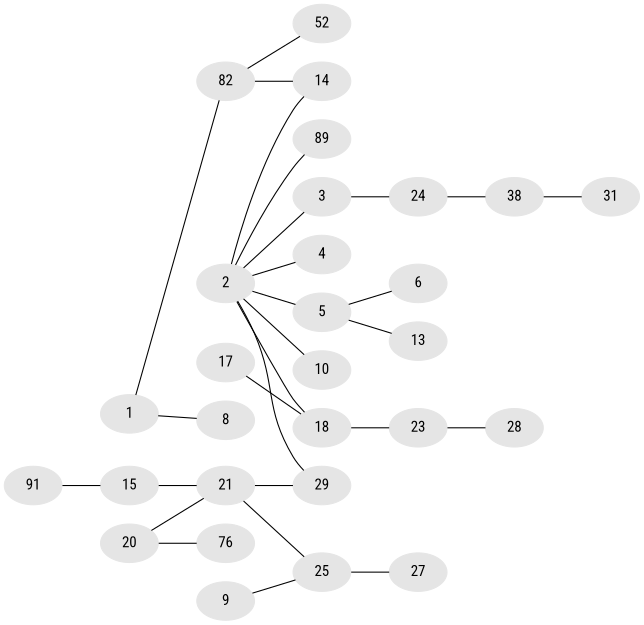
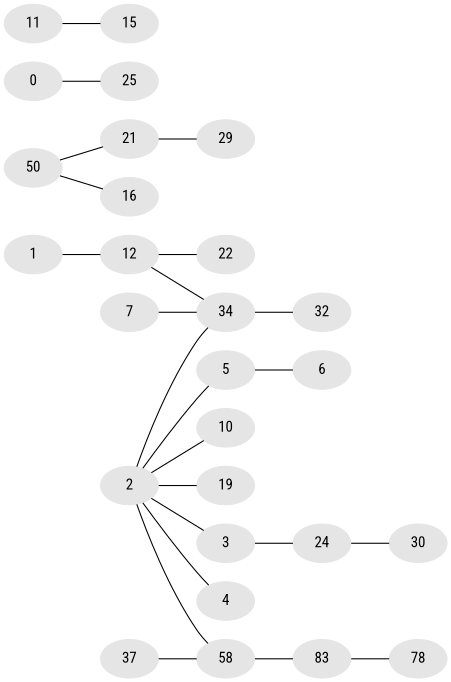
(322, 24) -> (226, 255)
(226, 81) -> (129, 255)
(322, 81) -> (226, 312)
(322, 139) -> (226, 486)
(514, 197) -> (418, 543)
(611, 197) -> none
none -> (129, 312)
none -> (322, 312)
(418, 341) -> none
(226, 363) -> (129, 659)
(269, 382) -> none
(226, 420) -> none
(322, 428) -> (226, 659)
(418, 428) -> (322, 659)
(514, 428) -> (418, 659)
(33, 486) -> (33, 24)
(178, 486) -> none
(274, 529) -> none
(129, 543) -> (33, 168)
(226, 543) -> (129, 197)
(418, 572) -> none
(226, 601) -> (33, 81)
